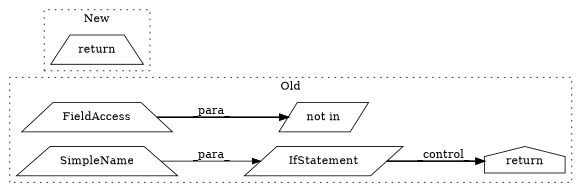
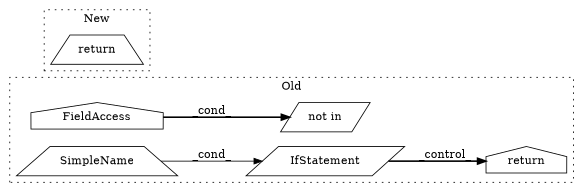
(211, 111) -> (212, 111)
(97, 117) -> (97, 117)
(211, 155) -> (212, 155)
